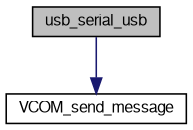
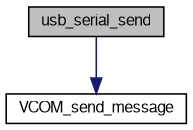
(96, 22) -> (96, 22)
